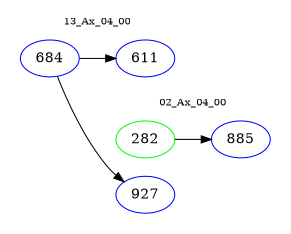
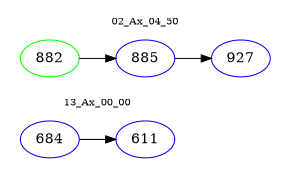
(98, 22) -> (98, 103)
(193, 103) -> (145, 22)
(82, 129) -> (188, 58)
(145, 139) -> (50, 58)
